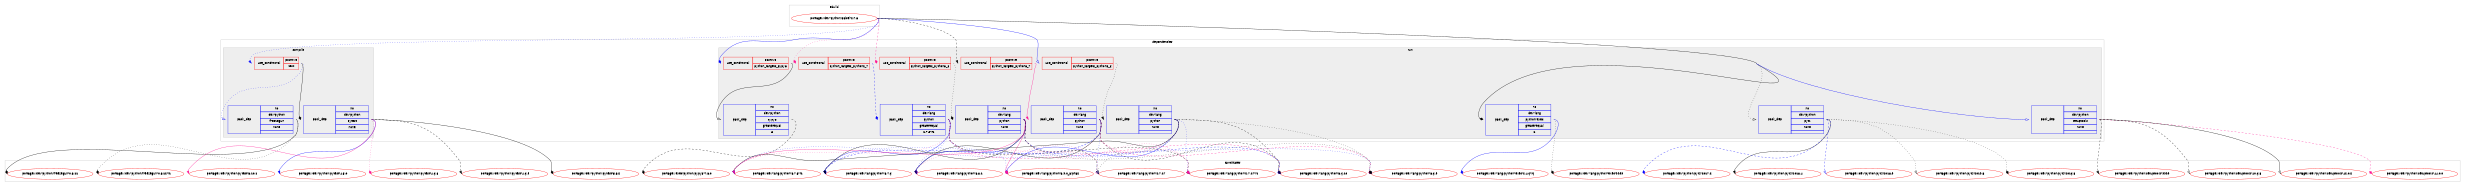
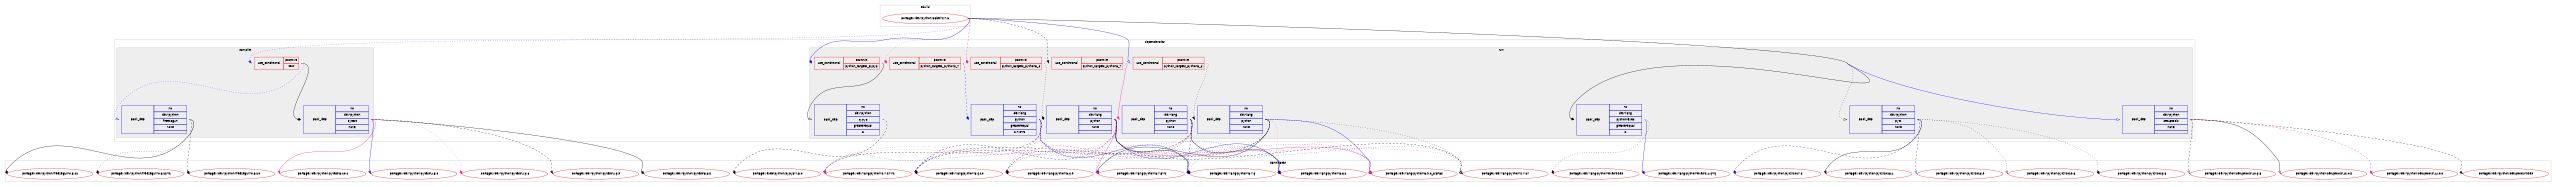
none -> (232, 174)
